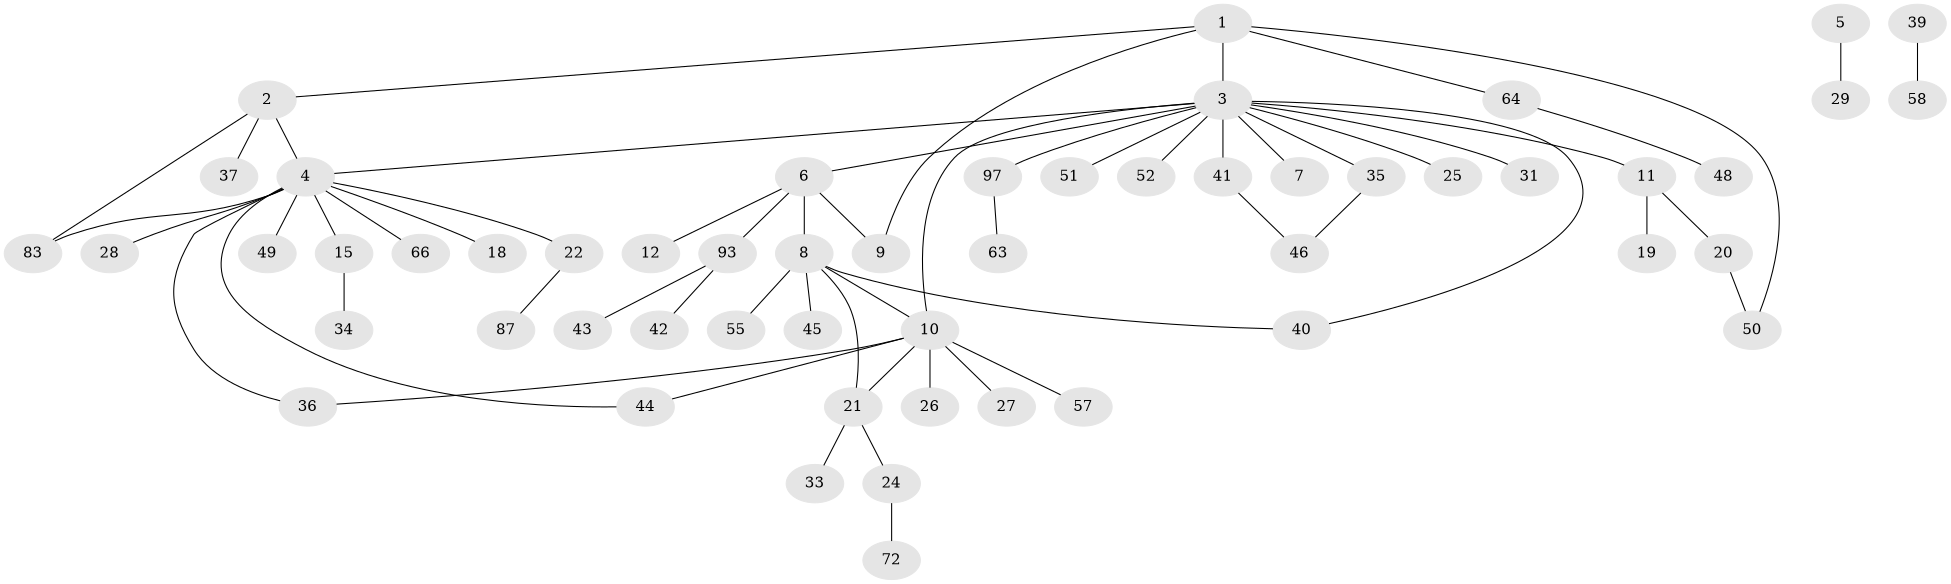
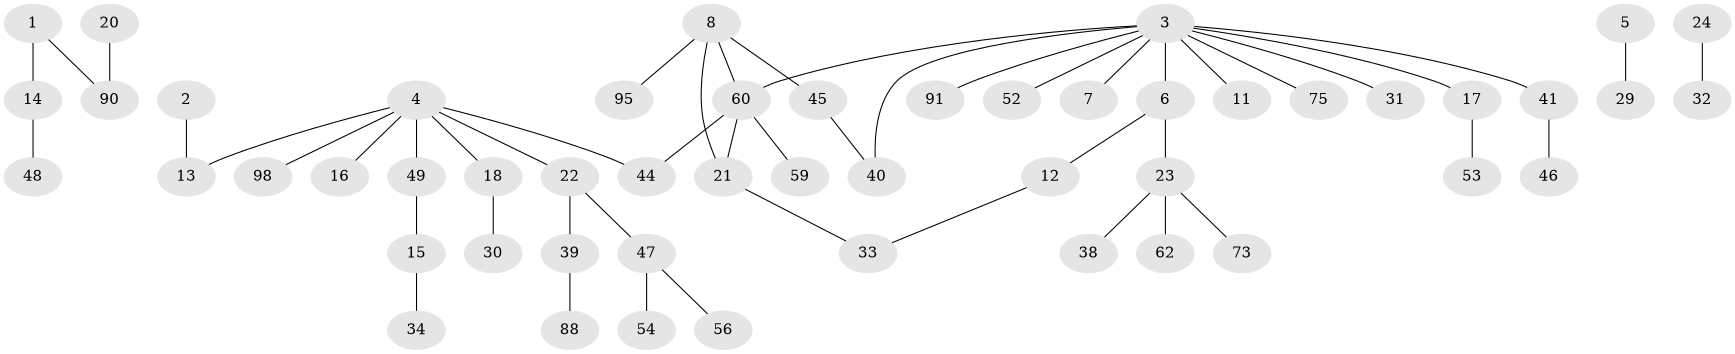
(745, 62) -> none
(1223, 62) -> none
(1512, 100) -> (33, 100)
(1918, 100) -> (570, 330)
(764, 138) -> none
(287, 139) -> none
(229, 177) -> none
(993, 177) -> (1472, 100)
(1070, 177) -> (935, 100)
(1376, 177) -> none
(1453, 177) -> (1319, 100)
(325, 215) -> (417, 215)
none -> (570, 215)
(804, 215) -> none
none -> (959, 215)
(1685, 215) -> none
(33, 254) -> (186, 177)
(110, 254) -> (263, 177)
(421, 254) -> (340, 177)
none -> (493, 254)
(728, 254) -> (1165, 177)
(881, 254) -> none
(998, 254) -> (1472, 177)
none -> (1089, 254)
(1647, 254) -> none
(1047, 312) -> (847, 139)
(506, 330) -> (647, 254)
(583, 330) -> (1242, 254)
none -> (647, 330)
(659, 330) -> (1165, 254)
none -> (723, 330)
(736, 330) -> (624, 100)
(930, 330) -> (741, 100)
(1752, 330) -> (110, 100)
(308, 407) -> none
(930, 407) -> none
(1007, 407) -> none
(1083, 407) -> (800, 177)
(872, 445) -> none
(892, 560) -> (1702, 100)
